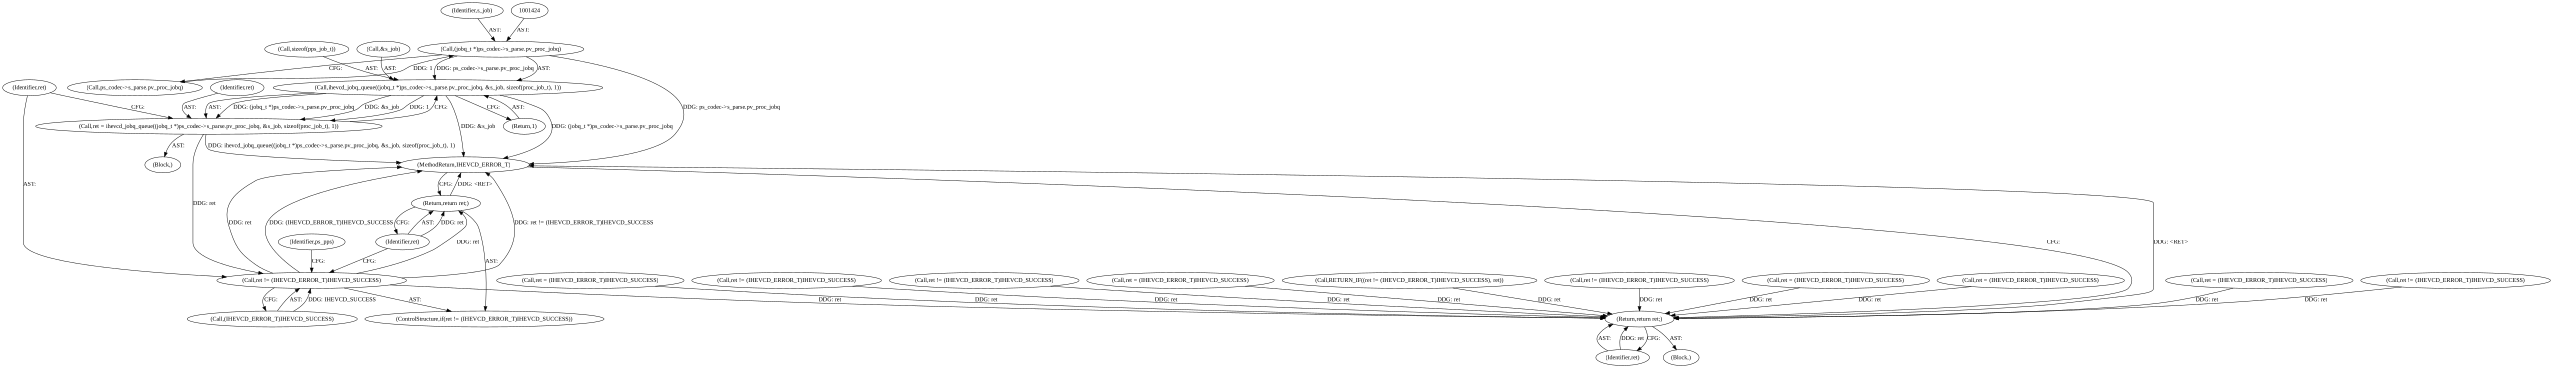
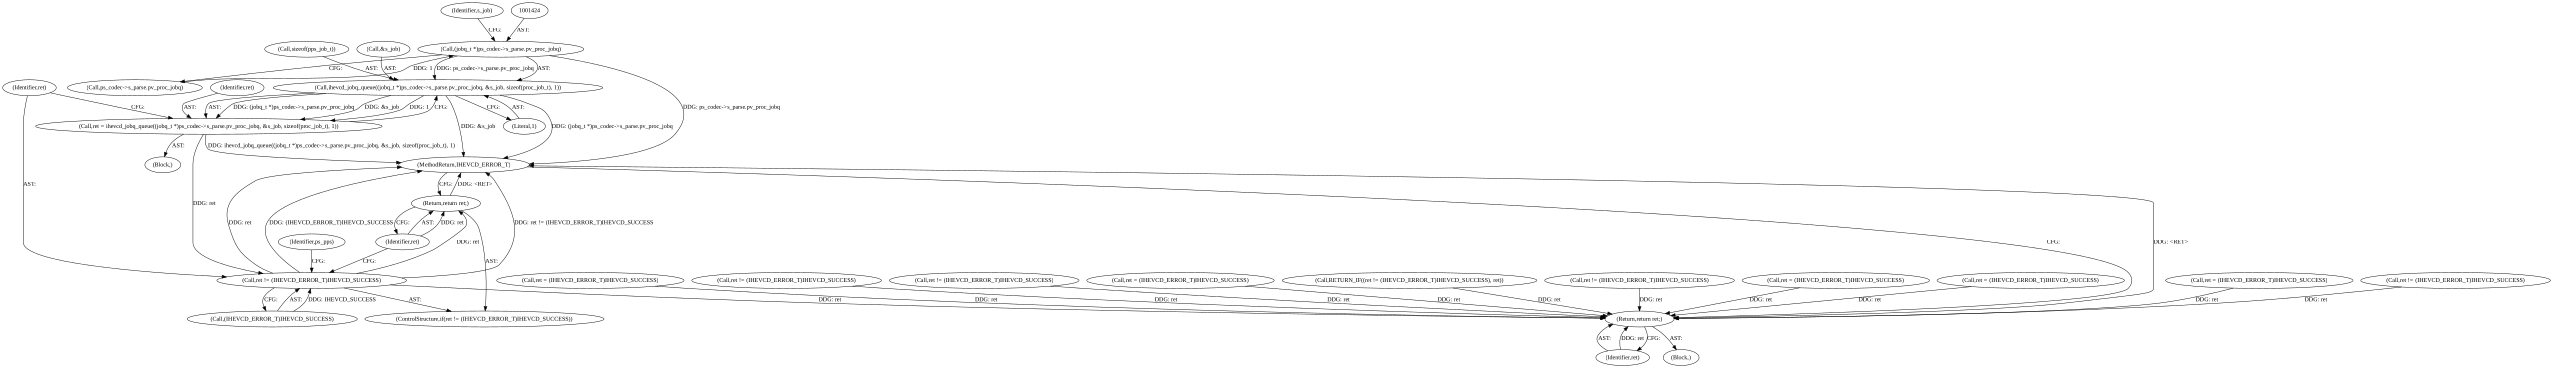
(496, 30) -> (496, 30)
(524, 126) -> (524, 126)
